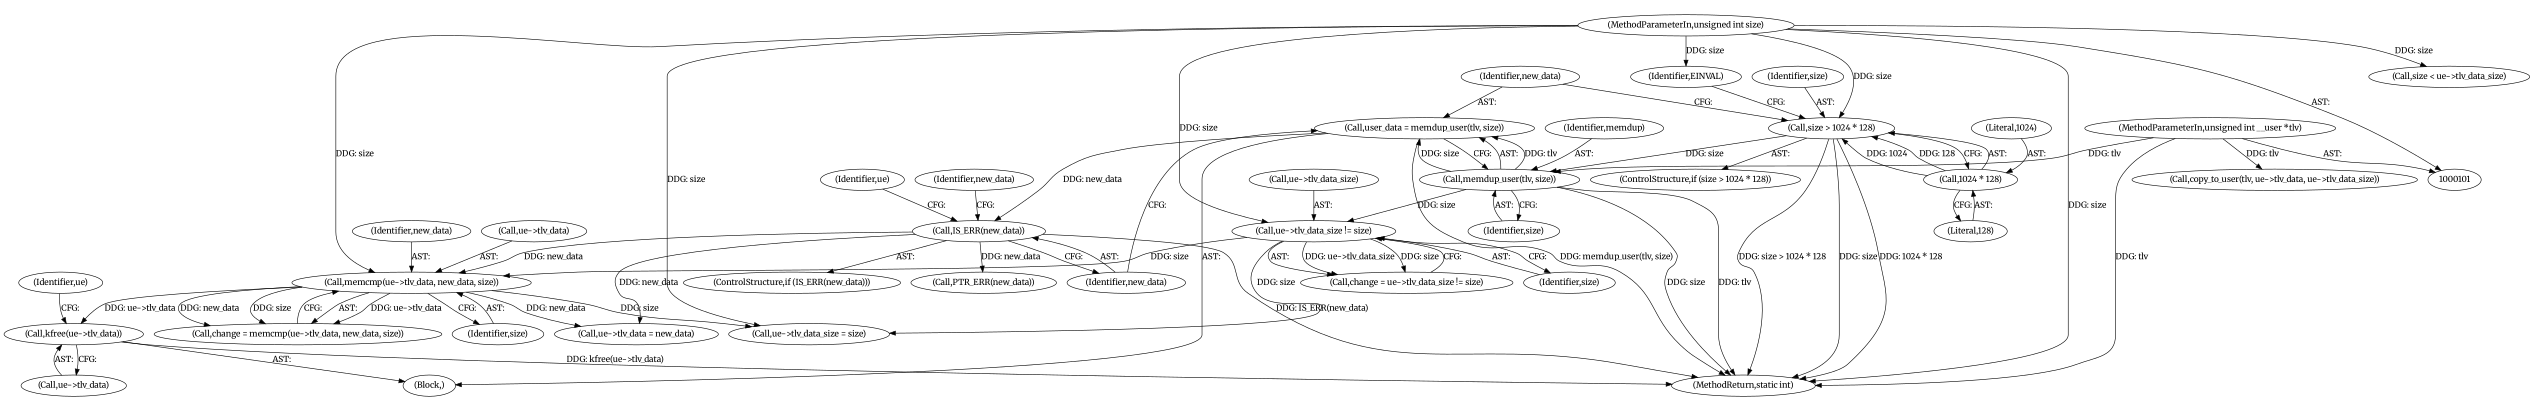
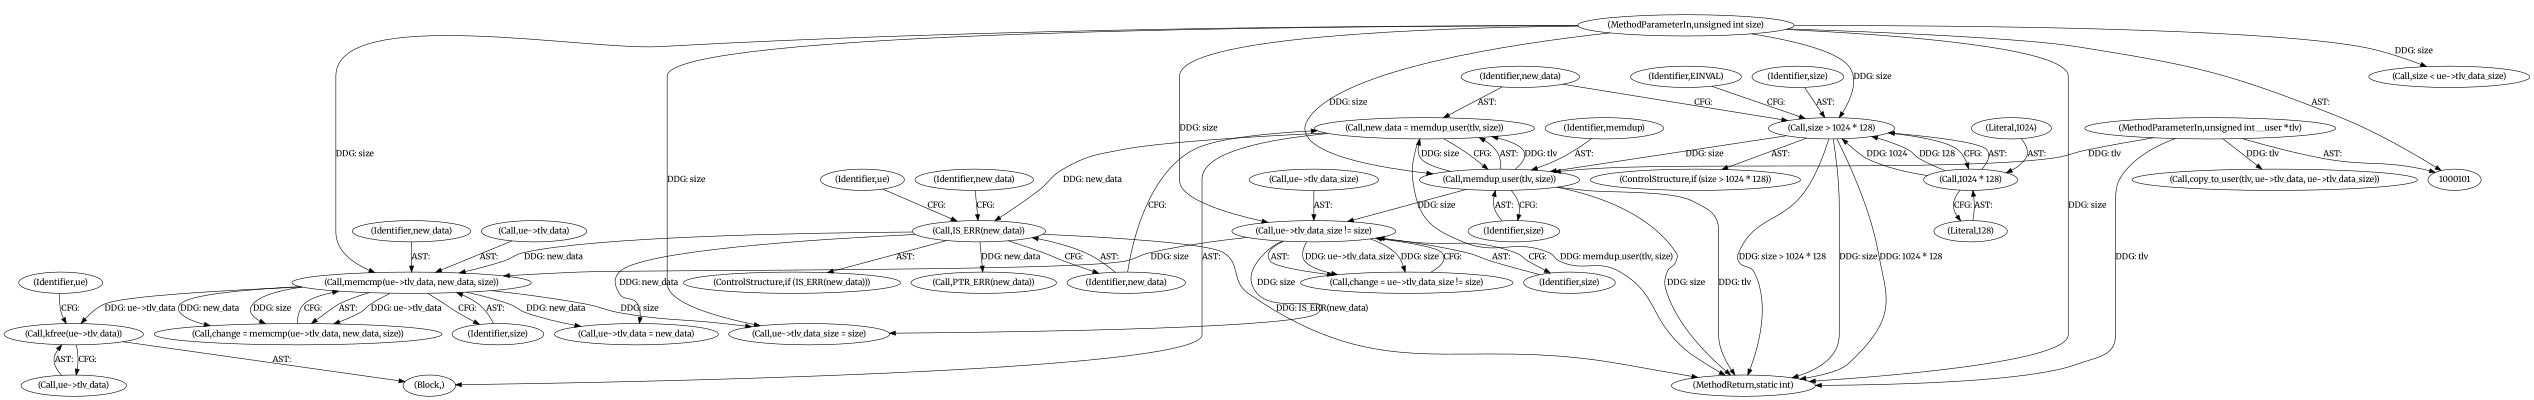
(1686, 48) -> (1382, 76)
(1424, 128) -> (1424, 128)
(816, 370) -> none
